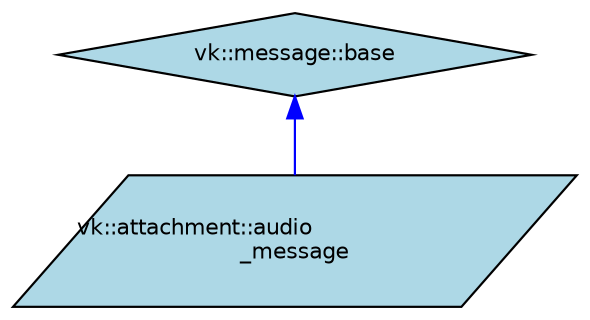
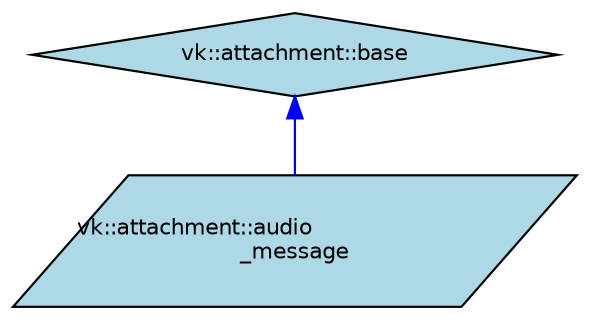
(295, 55) -> (295, 55)
